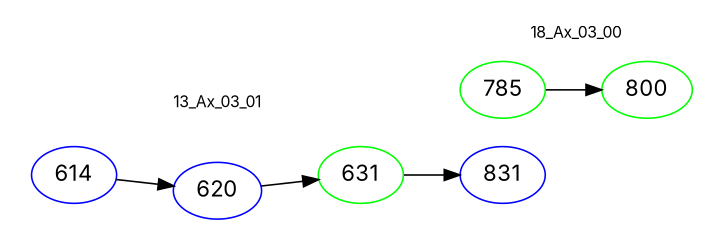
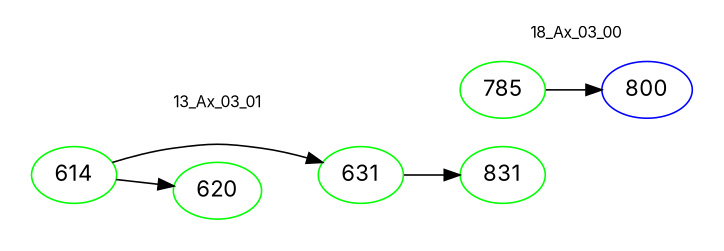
(647, 90) -> (647, 90)
(74, 175) -> (74, 175)
(503, 175) -> (503, 175)
(282, 184) -> (210, 144)
(217, 191) -> (217, 191)
